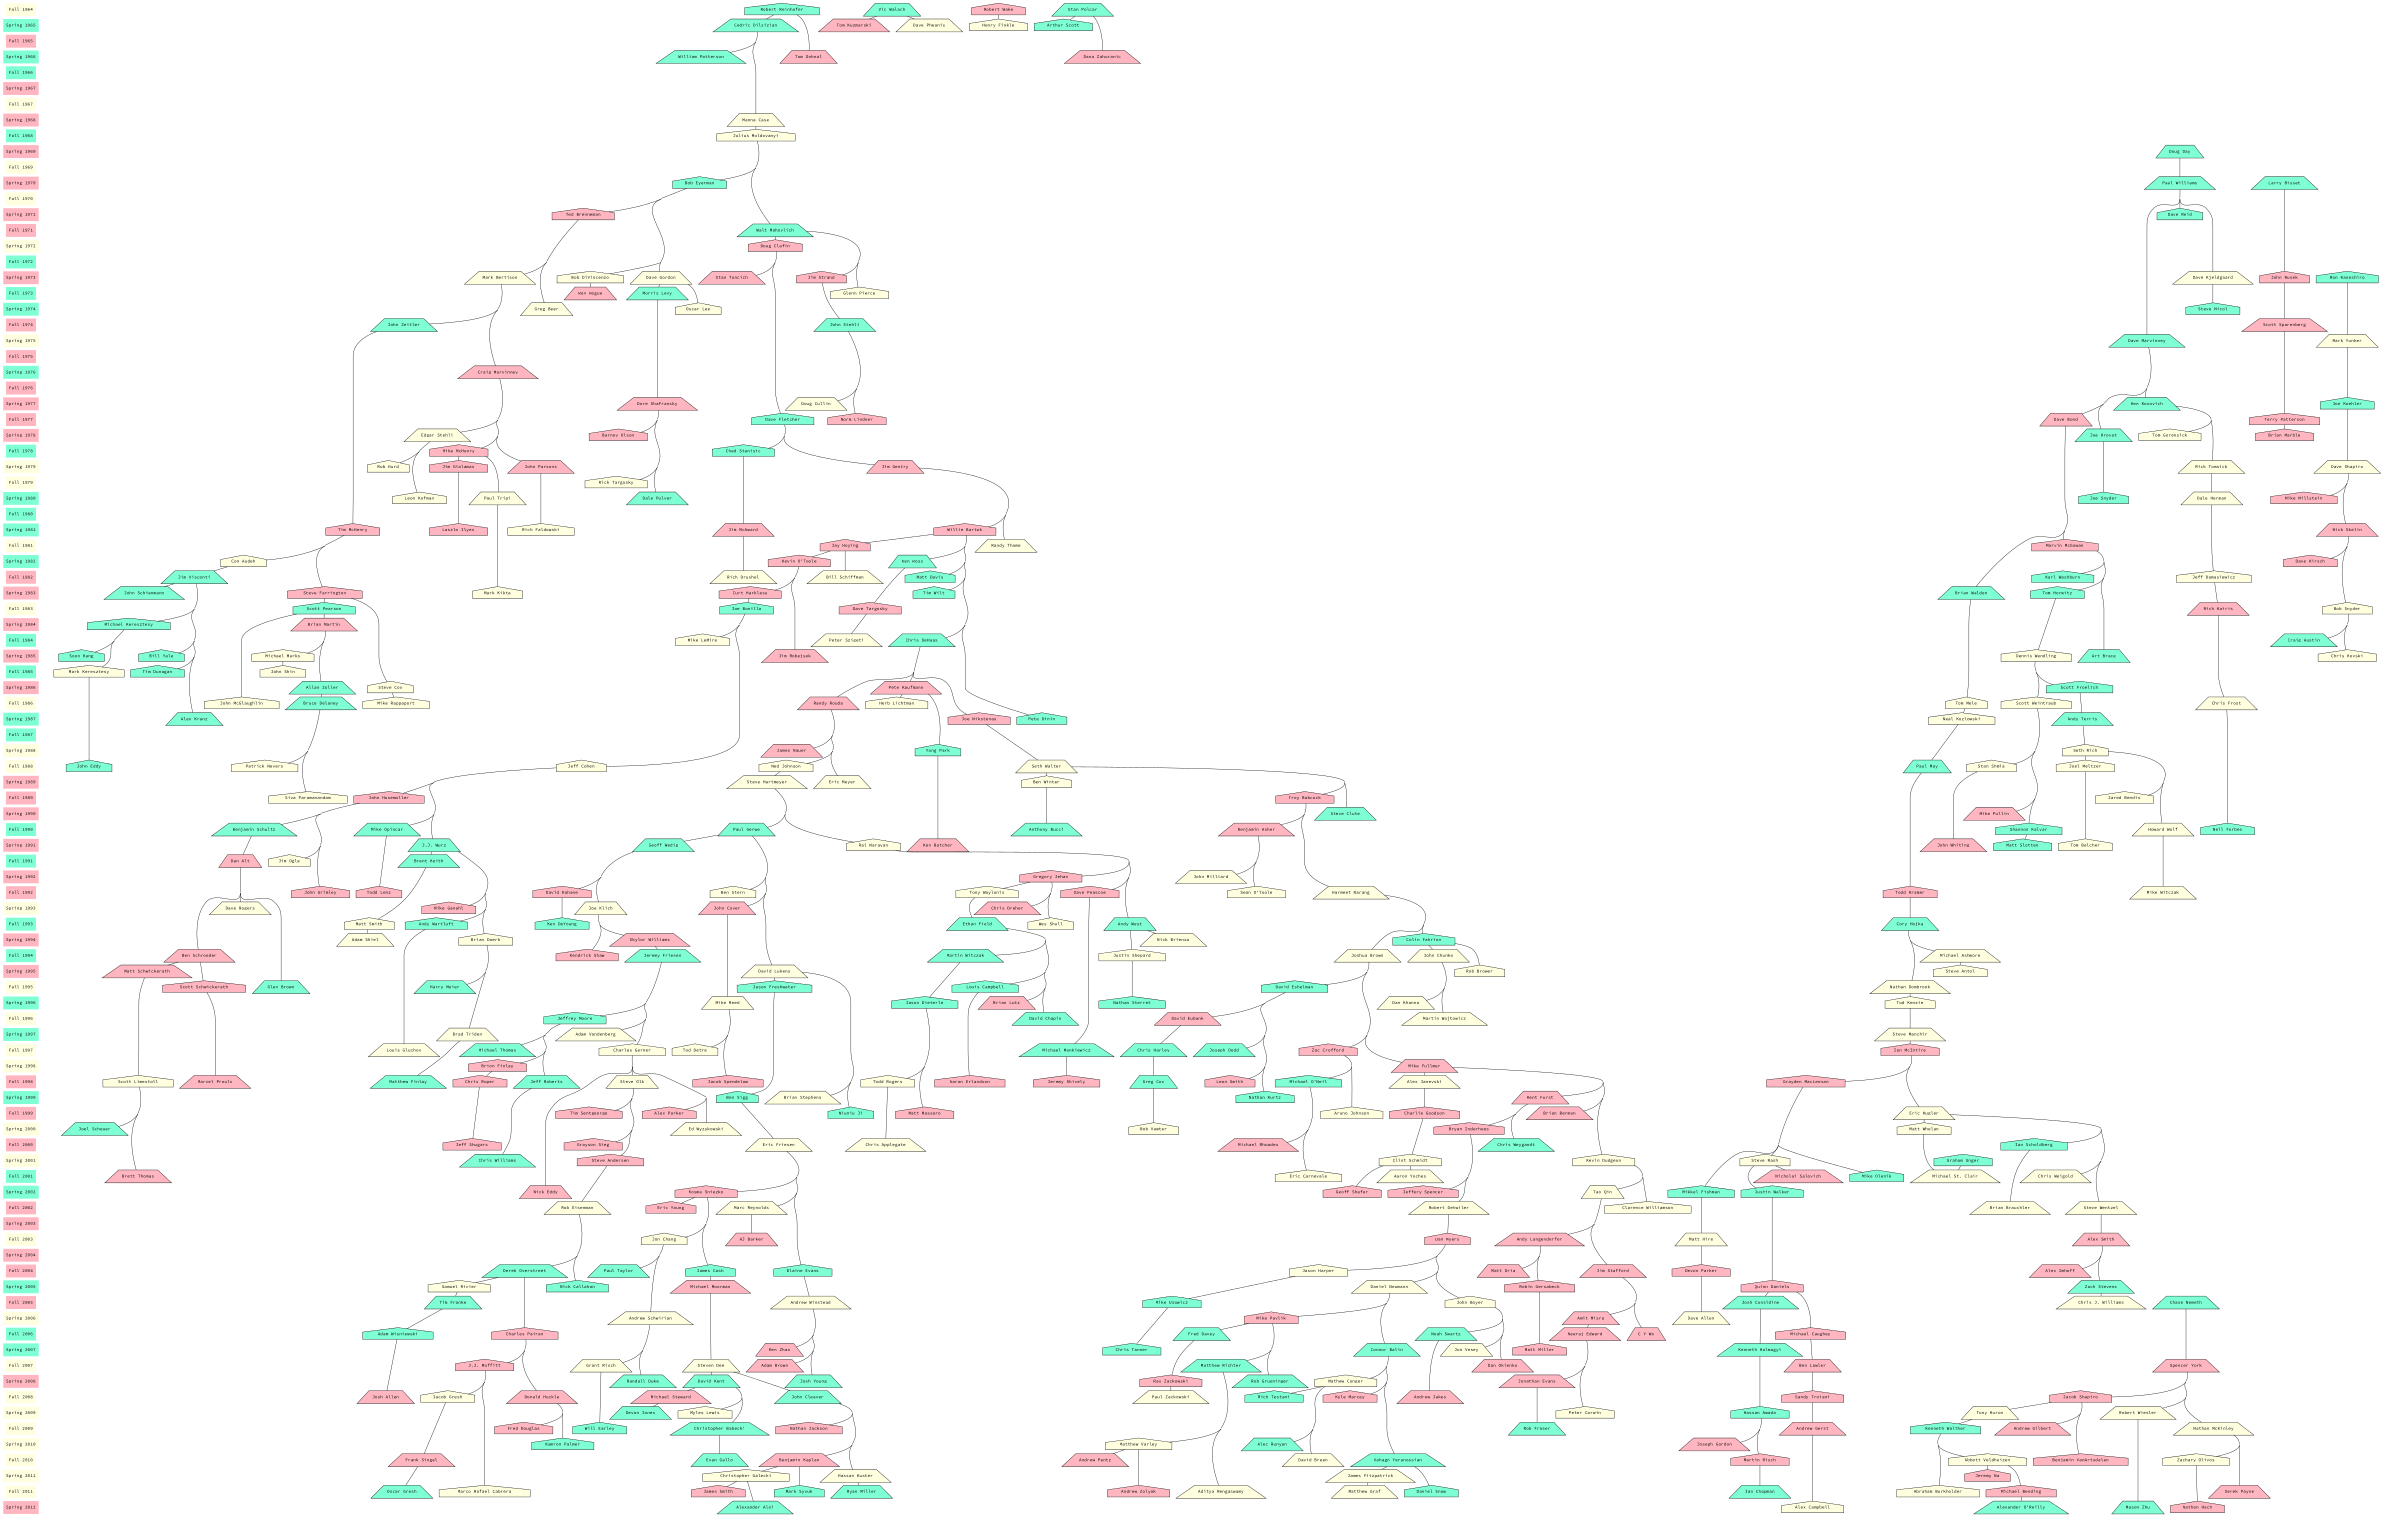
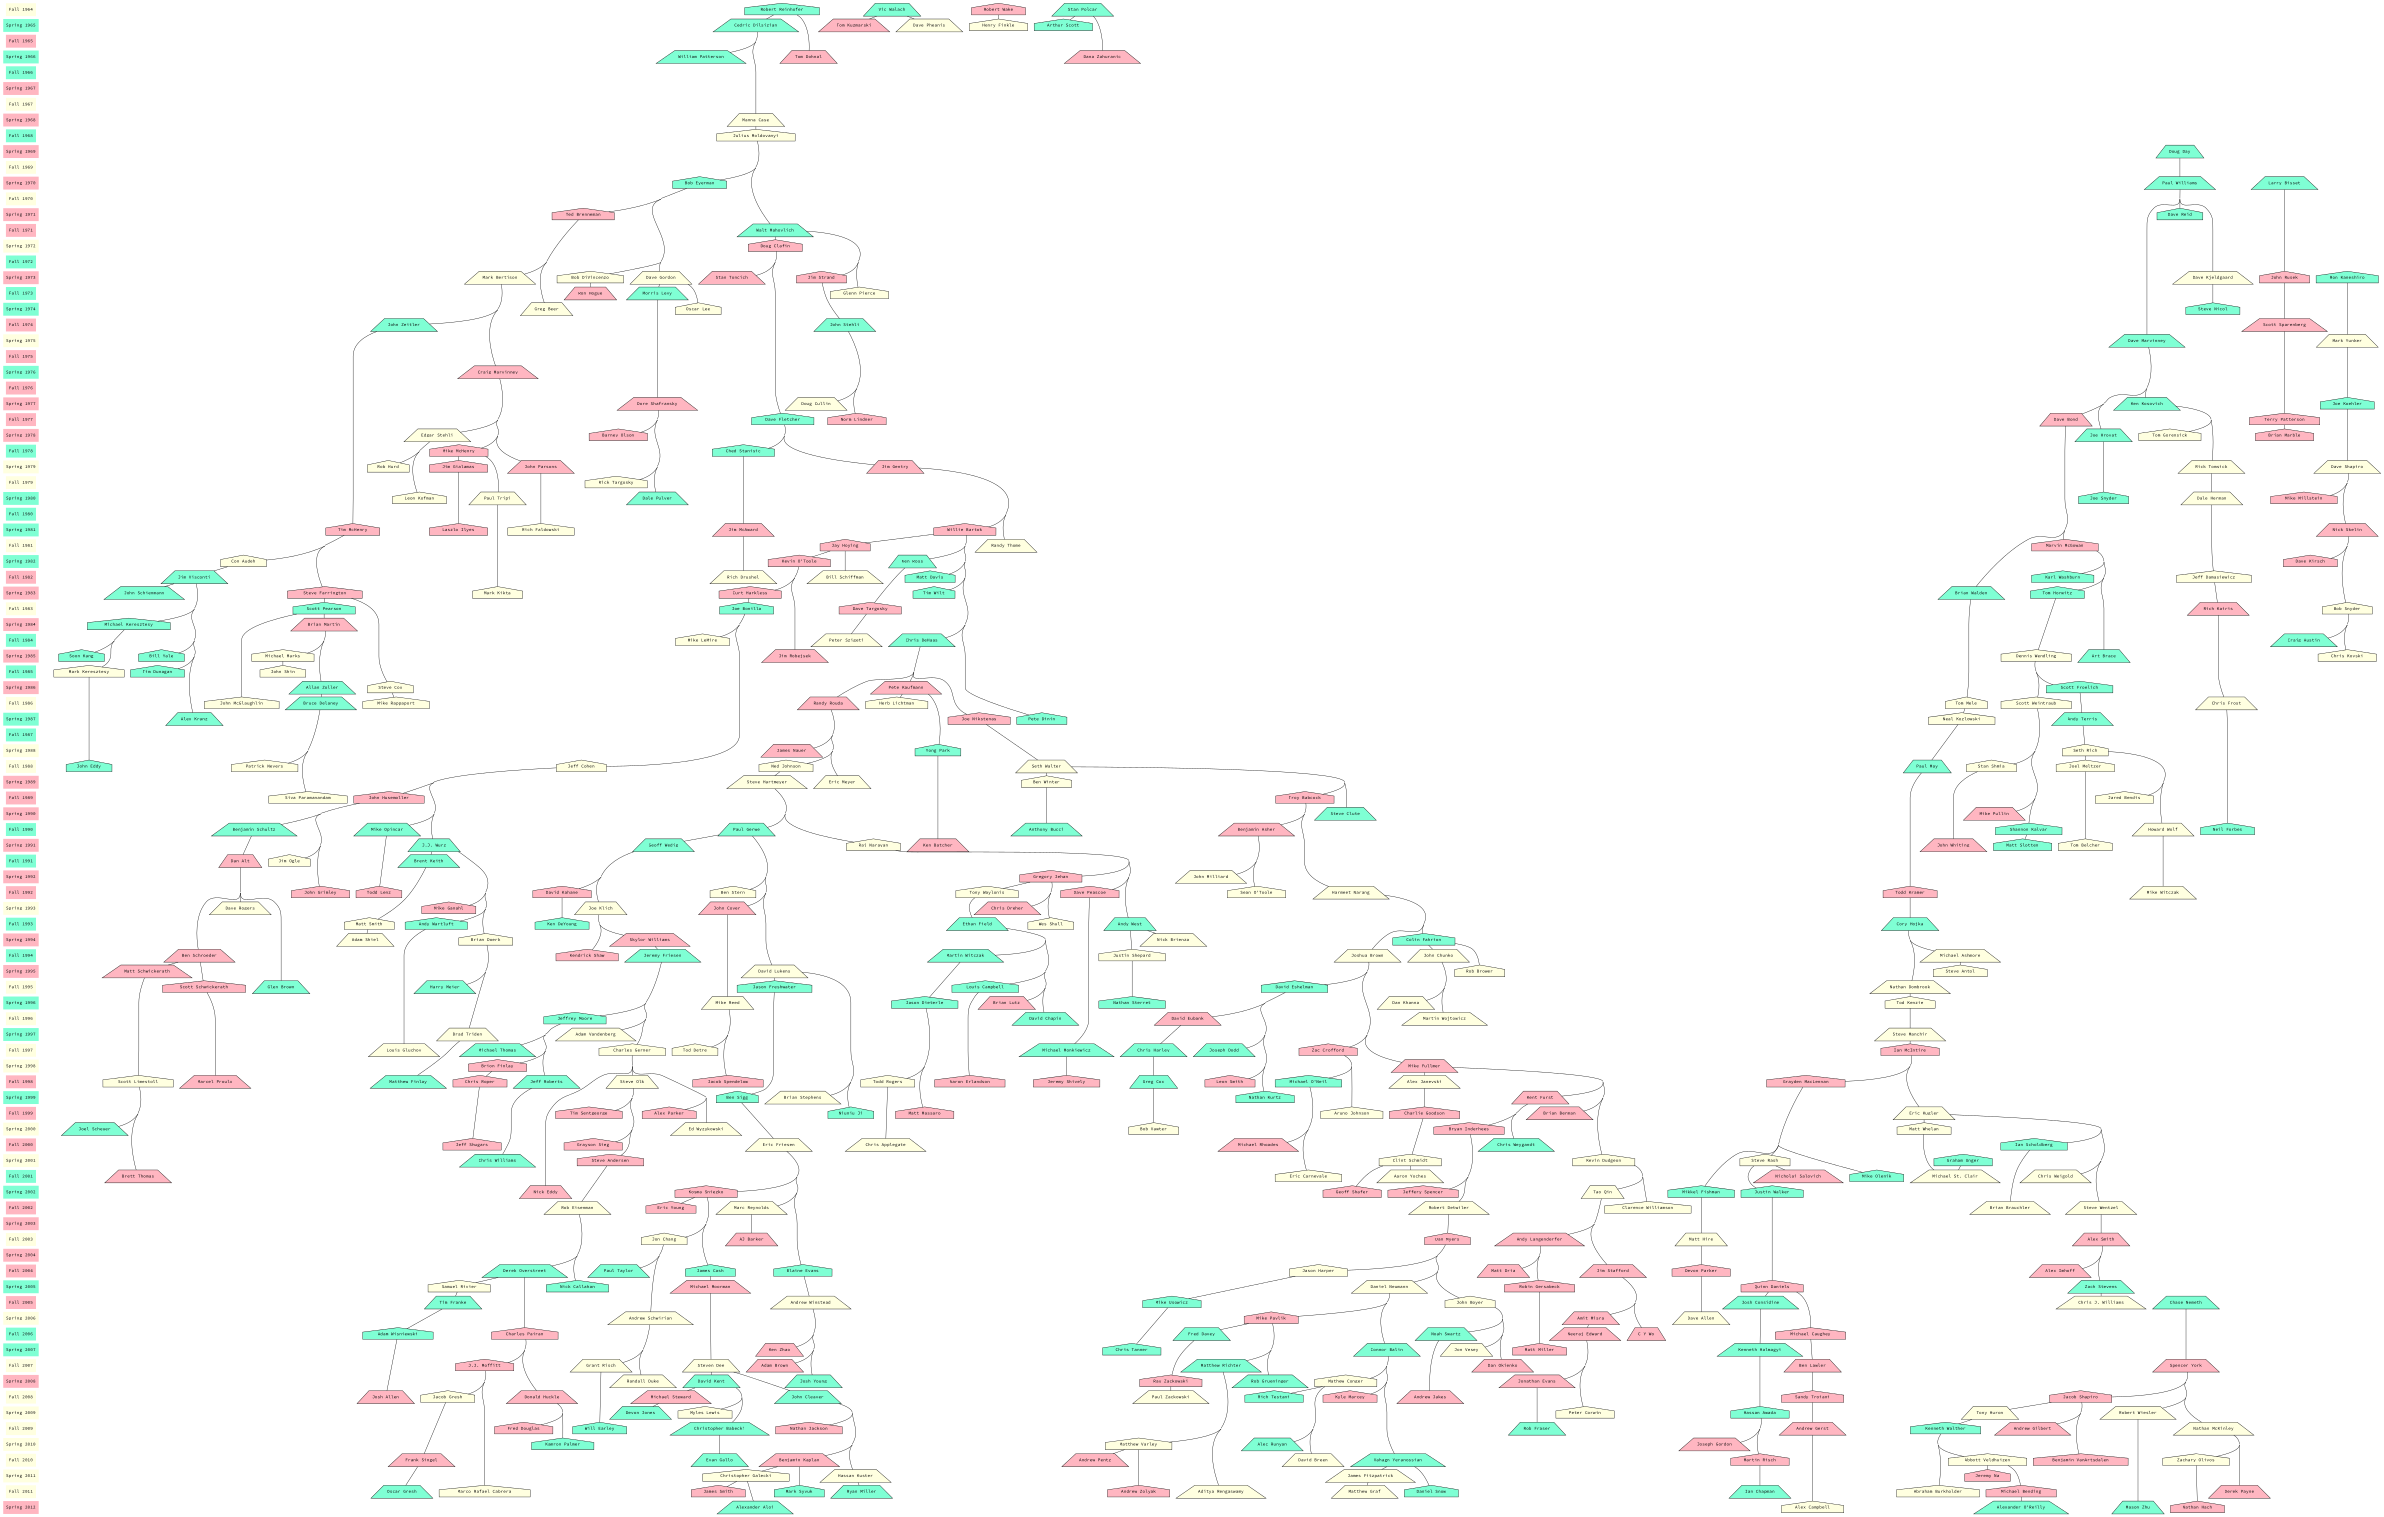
(643, 1381) -> (643, 1381)
